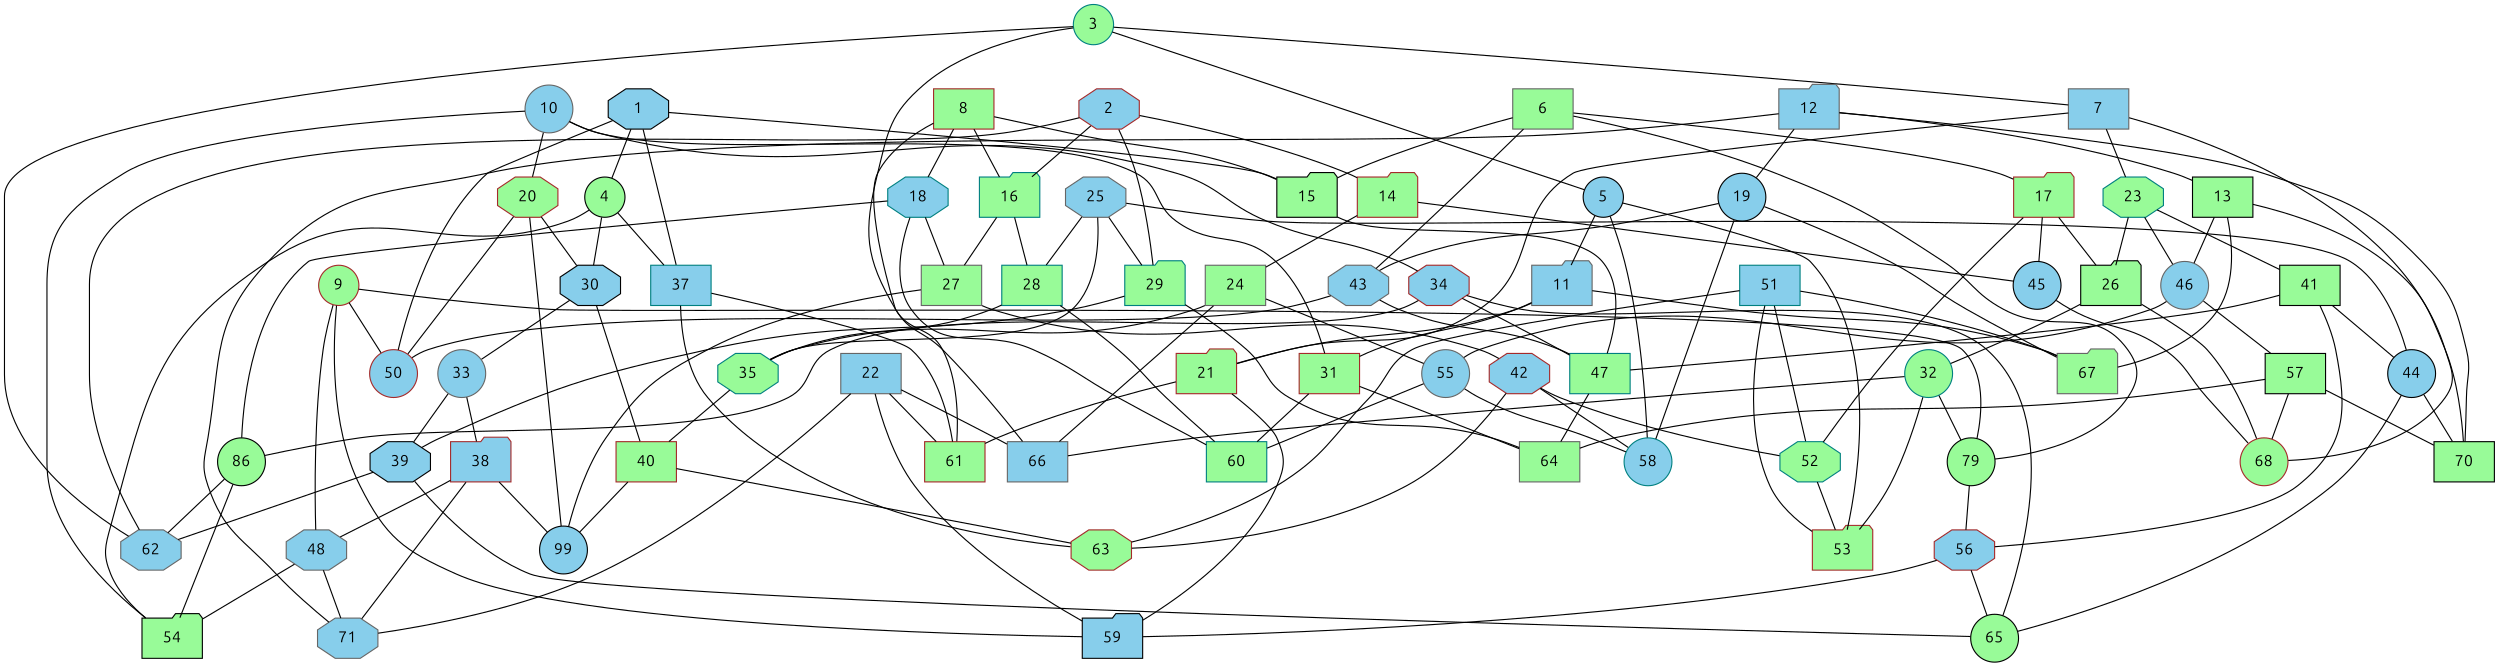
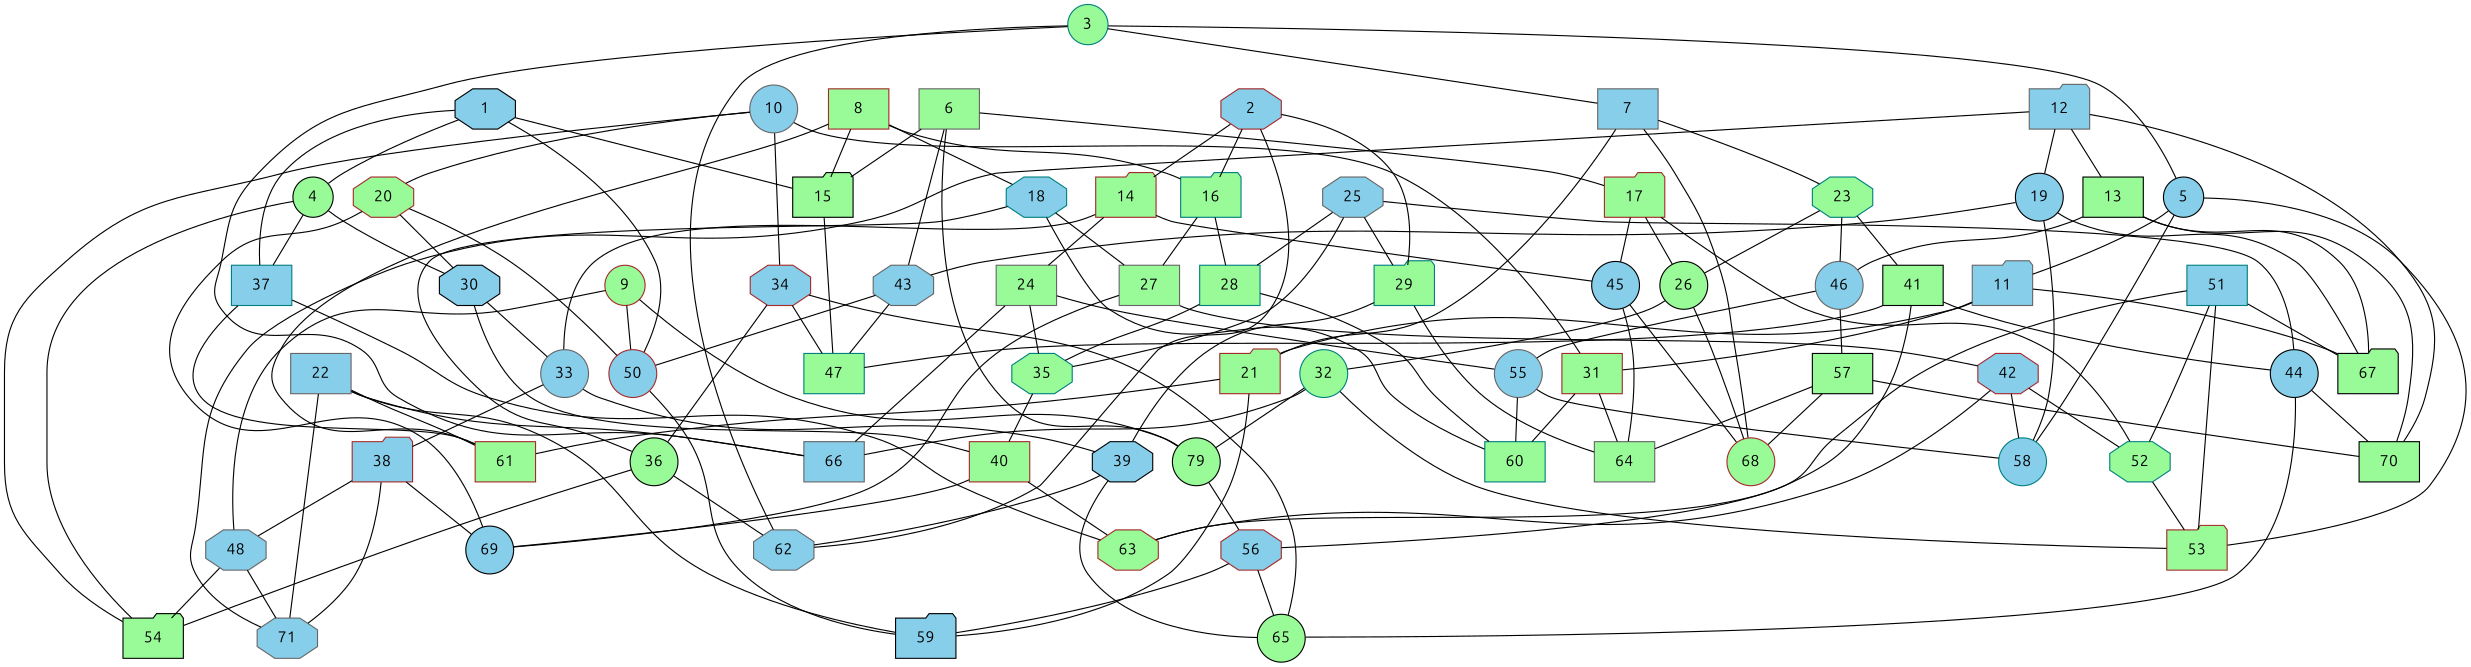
none -> (795, 226)
(2111, 285) -> (1684, 285)
(2087, 374) -> (2368, 374)
(1573, 420) -> (1634, 378)
(242, 462) -> (654, 462)
(564, 550) -> (490, 550)
(609, 608) -> (729, 558)
